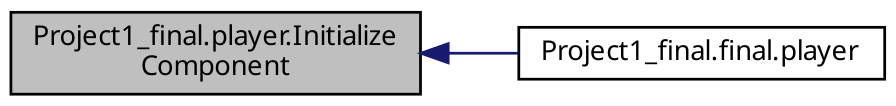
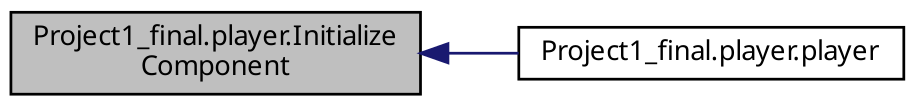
(702, 53) -> (711, 53)
